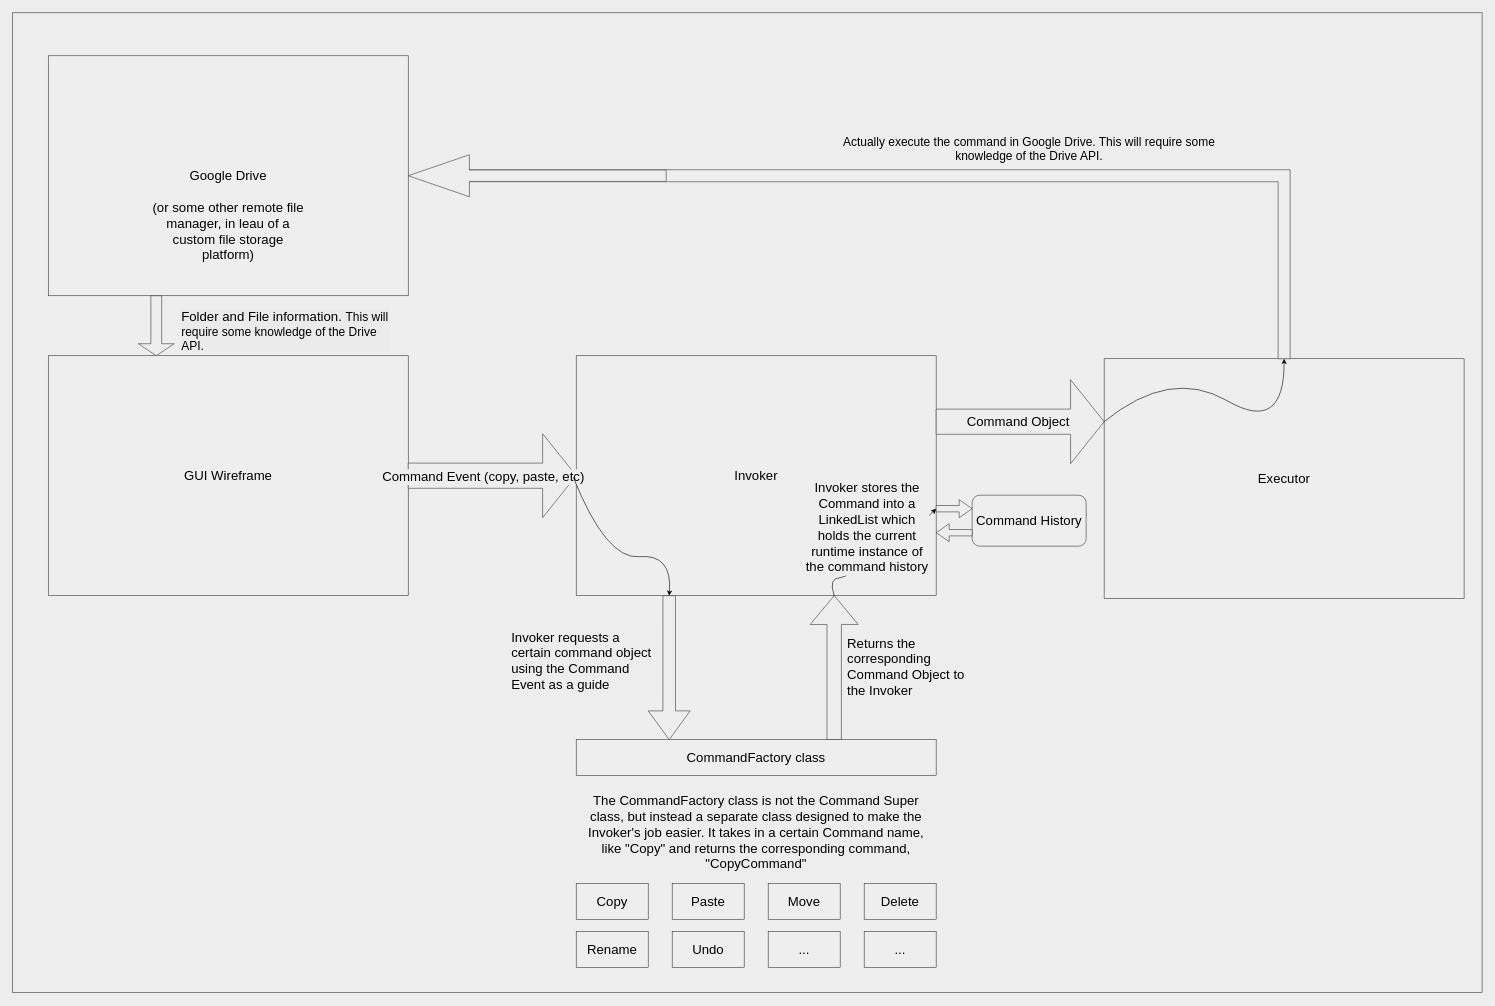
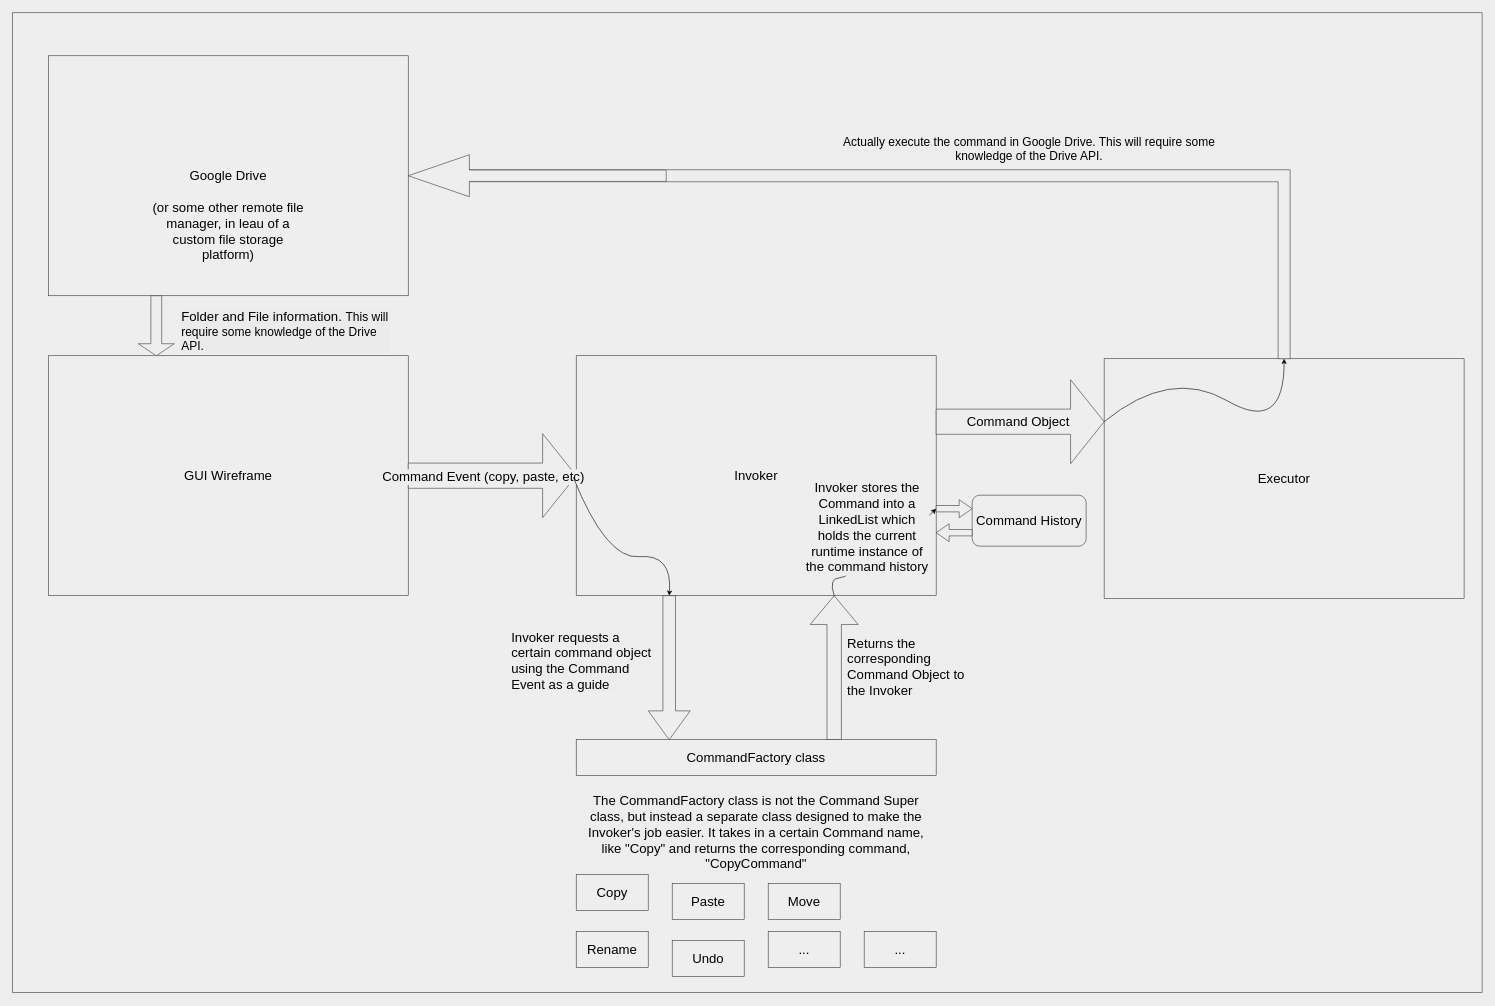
(612, 902) -> (612, 893)
(900, 902) -> none
(708, 950) -> (708, 959)
